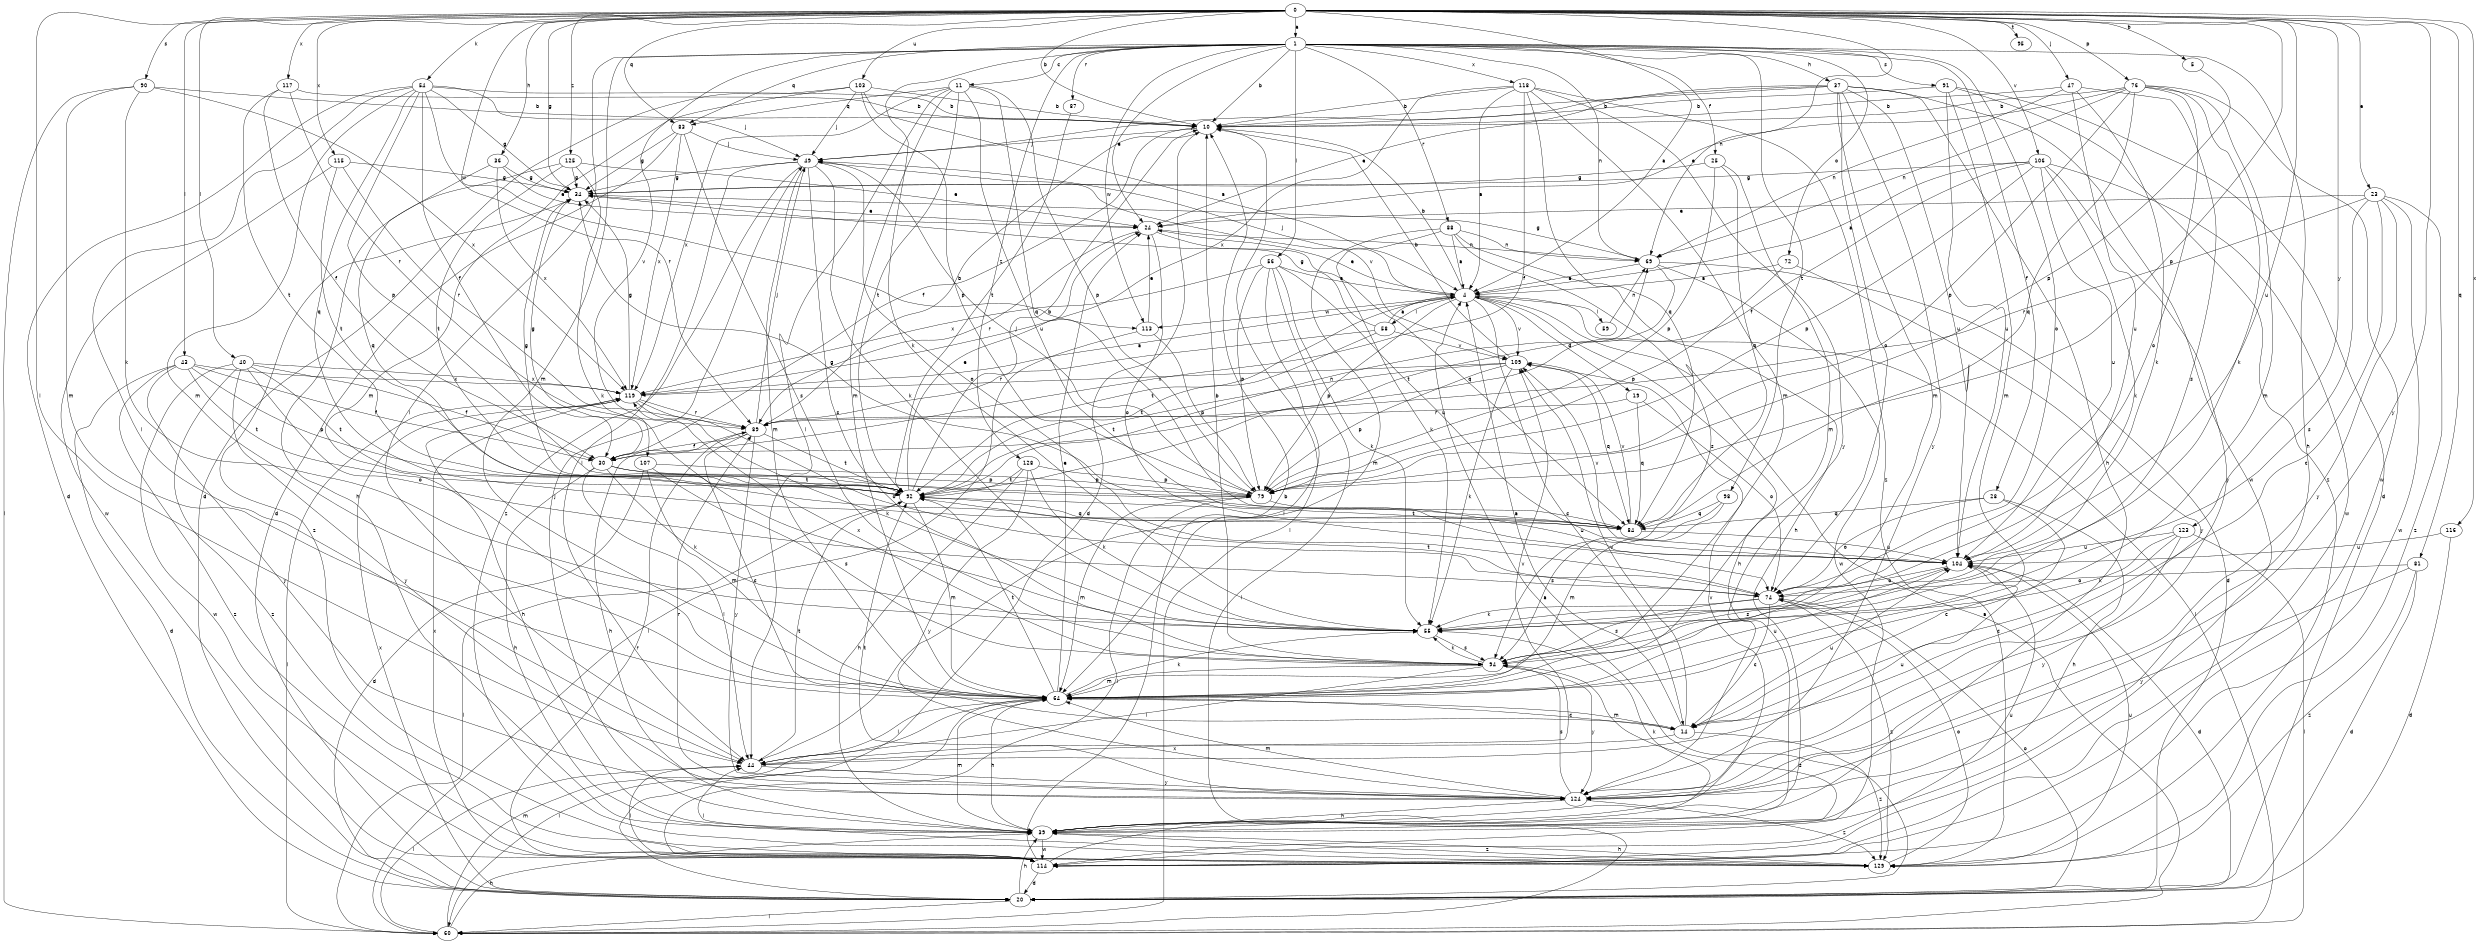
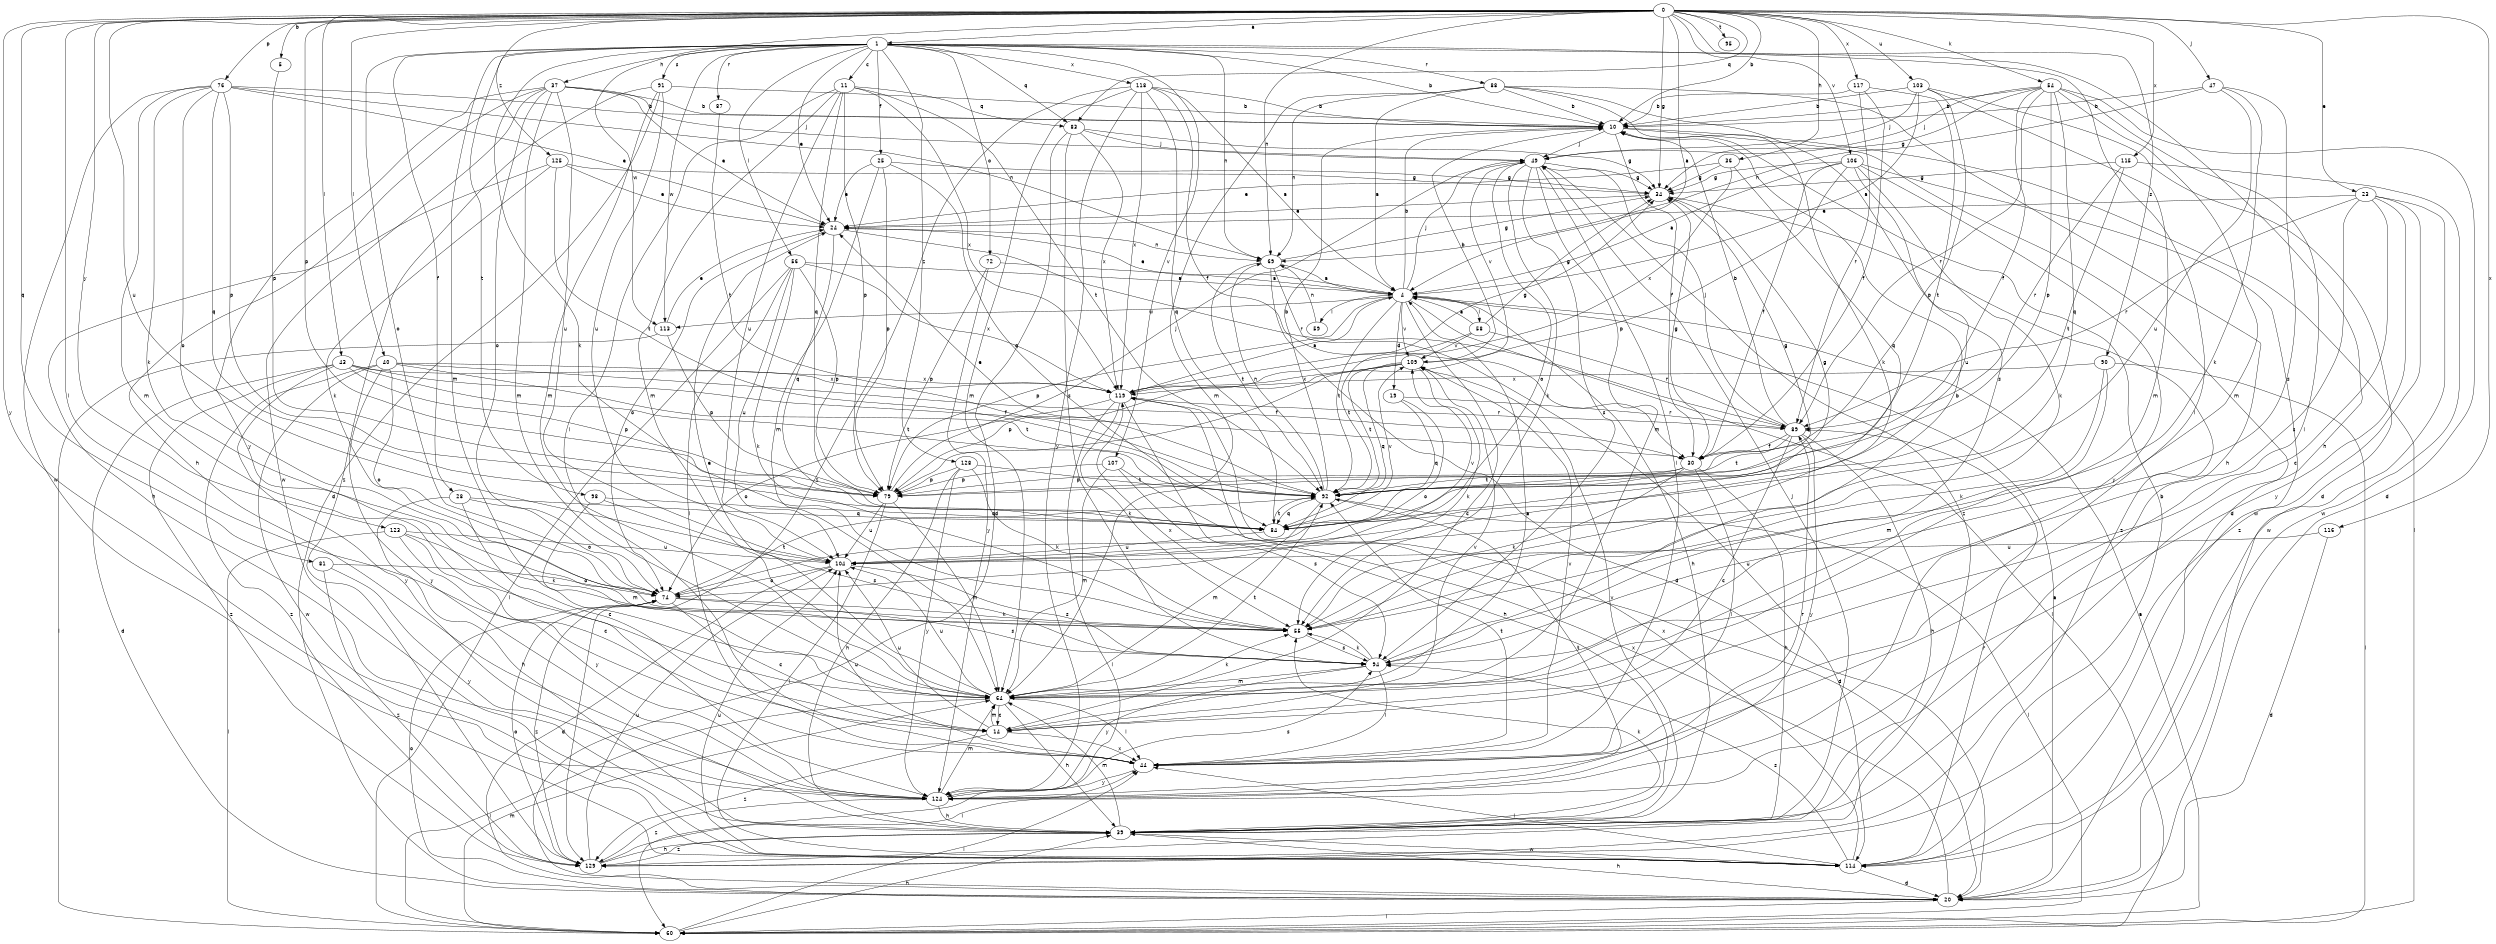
(621, 116) -> (1552, 106)
none -> (847, 184)
(1842, 564) -> (1748, 564)
(1822, 895) -> none
